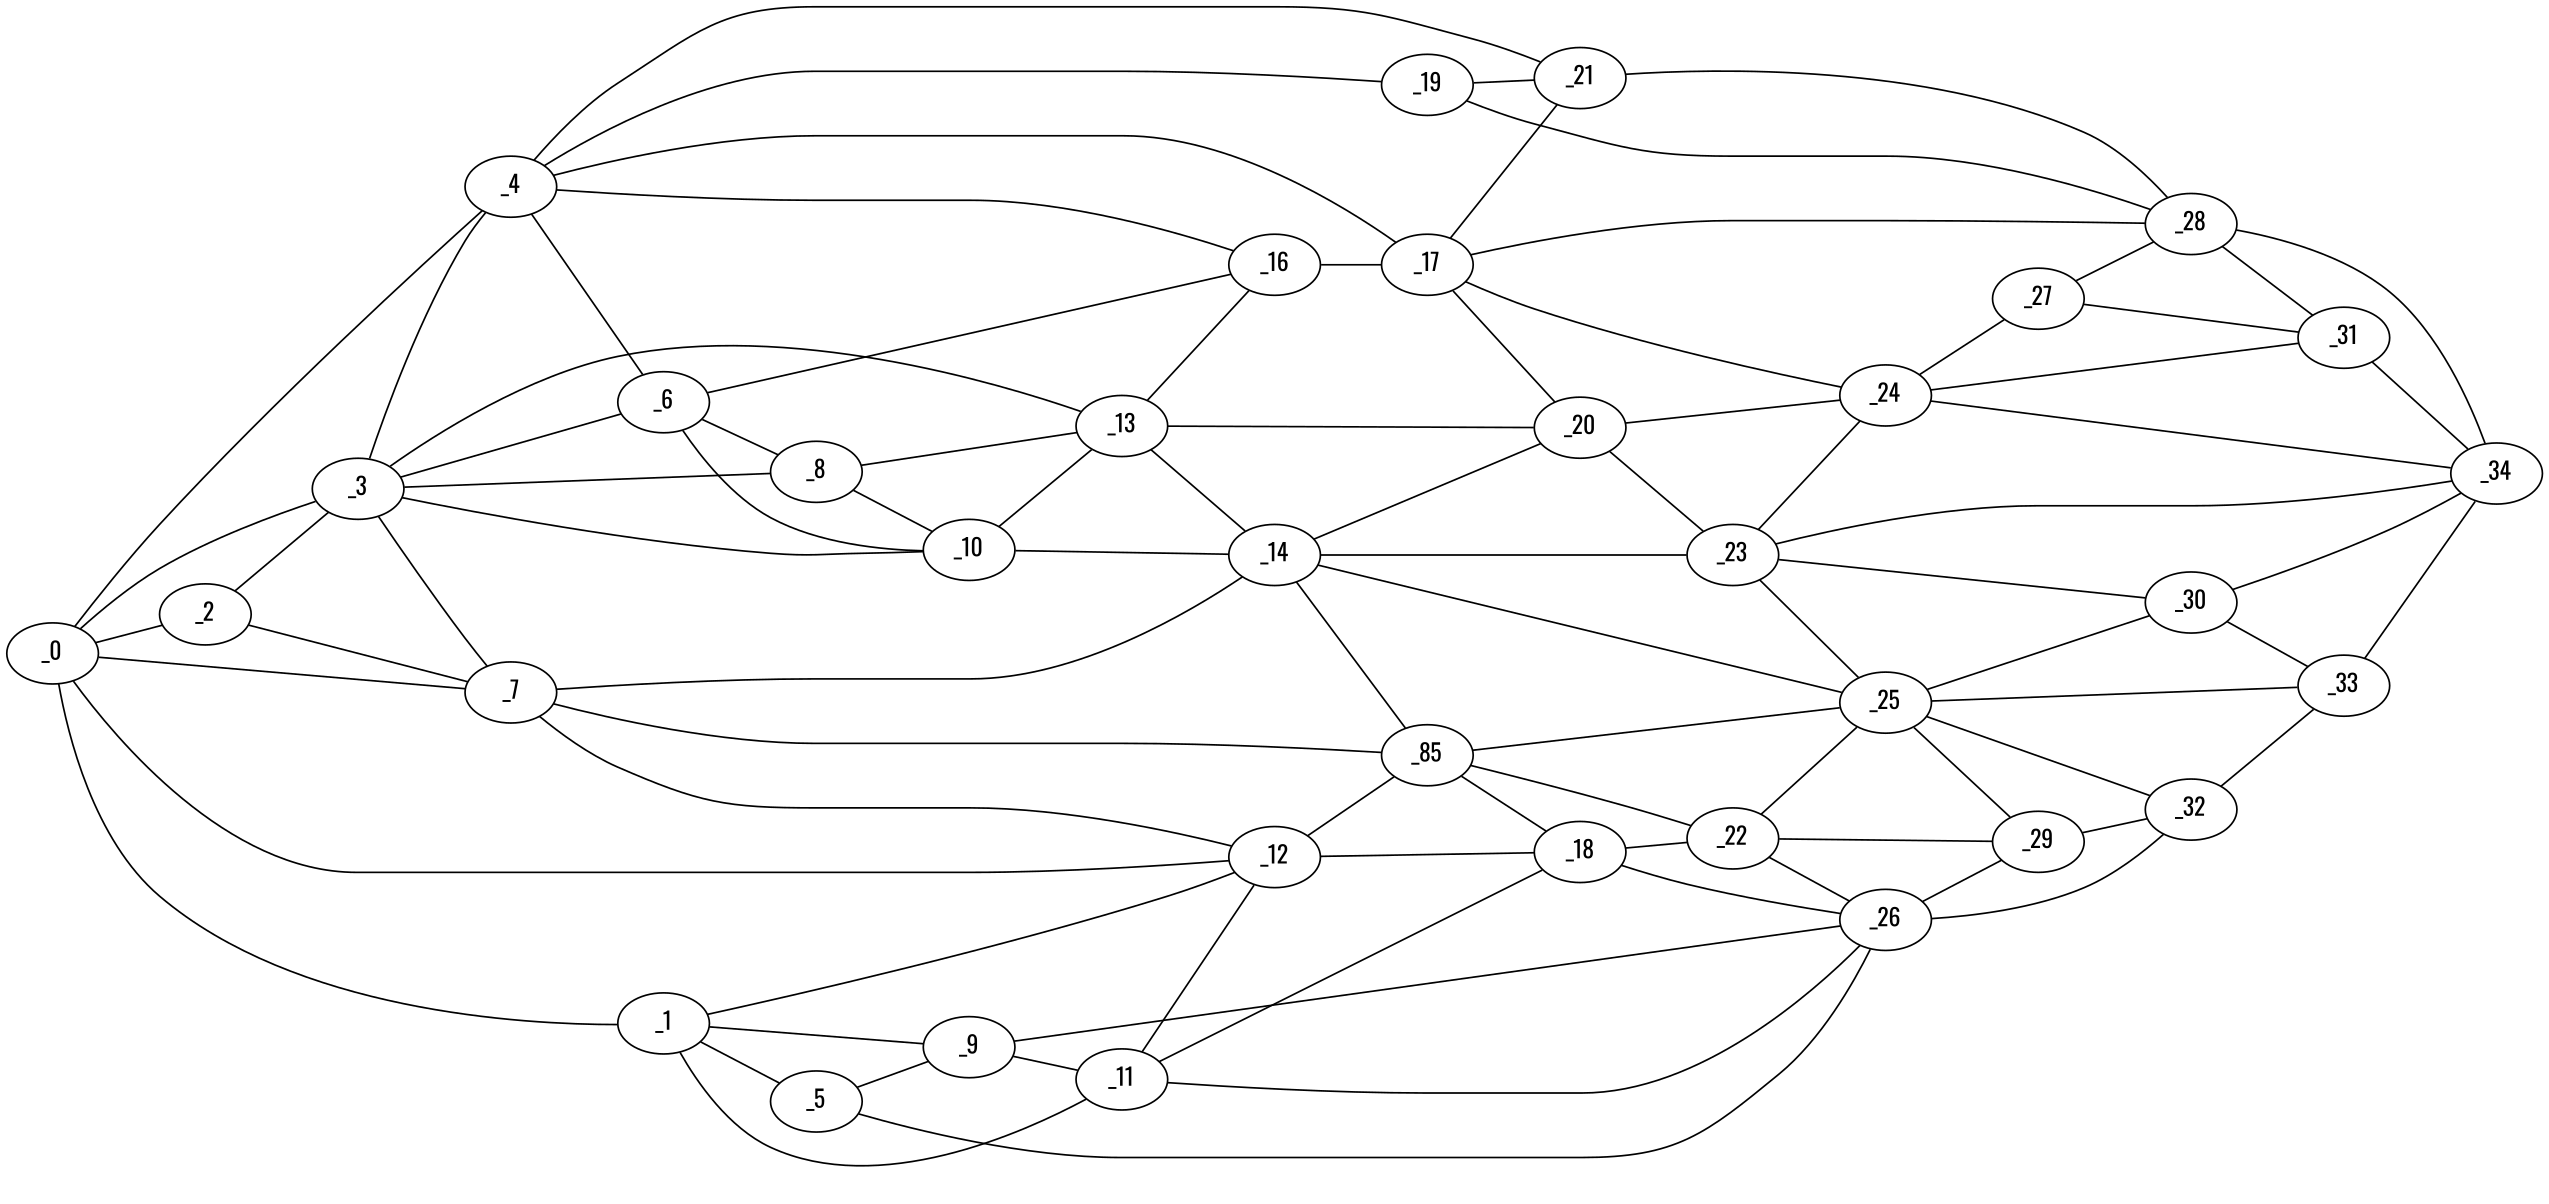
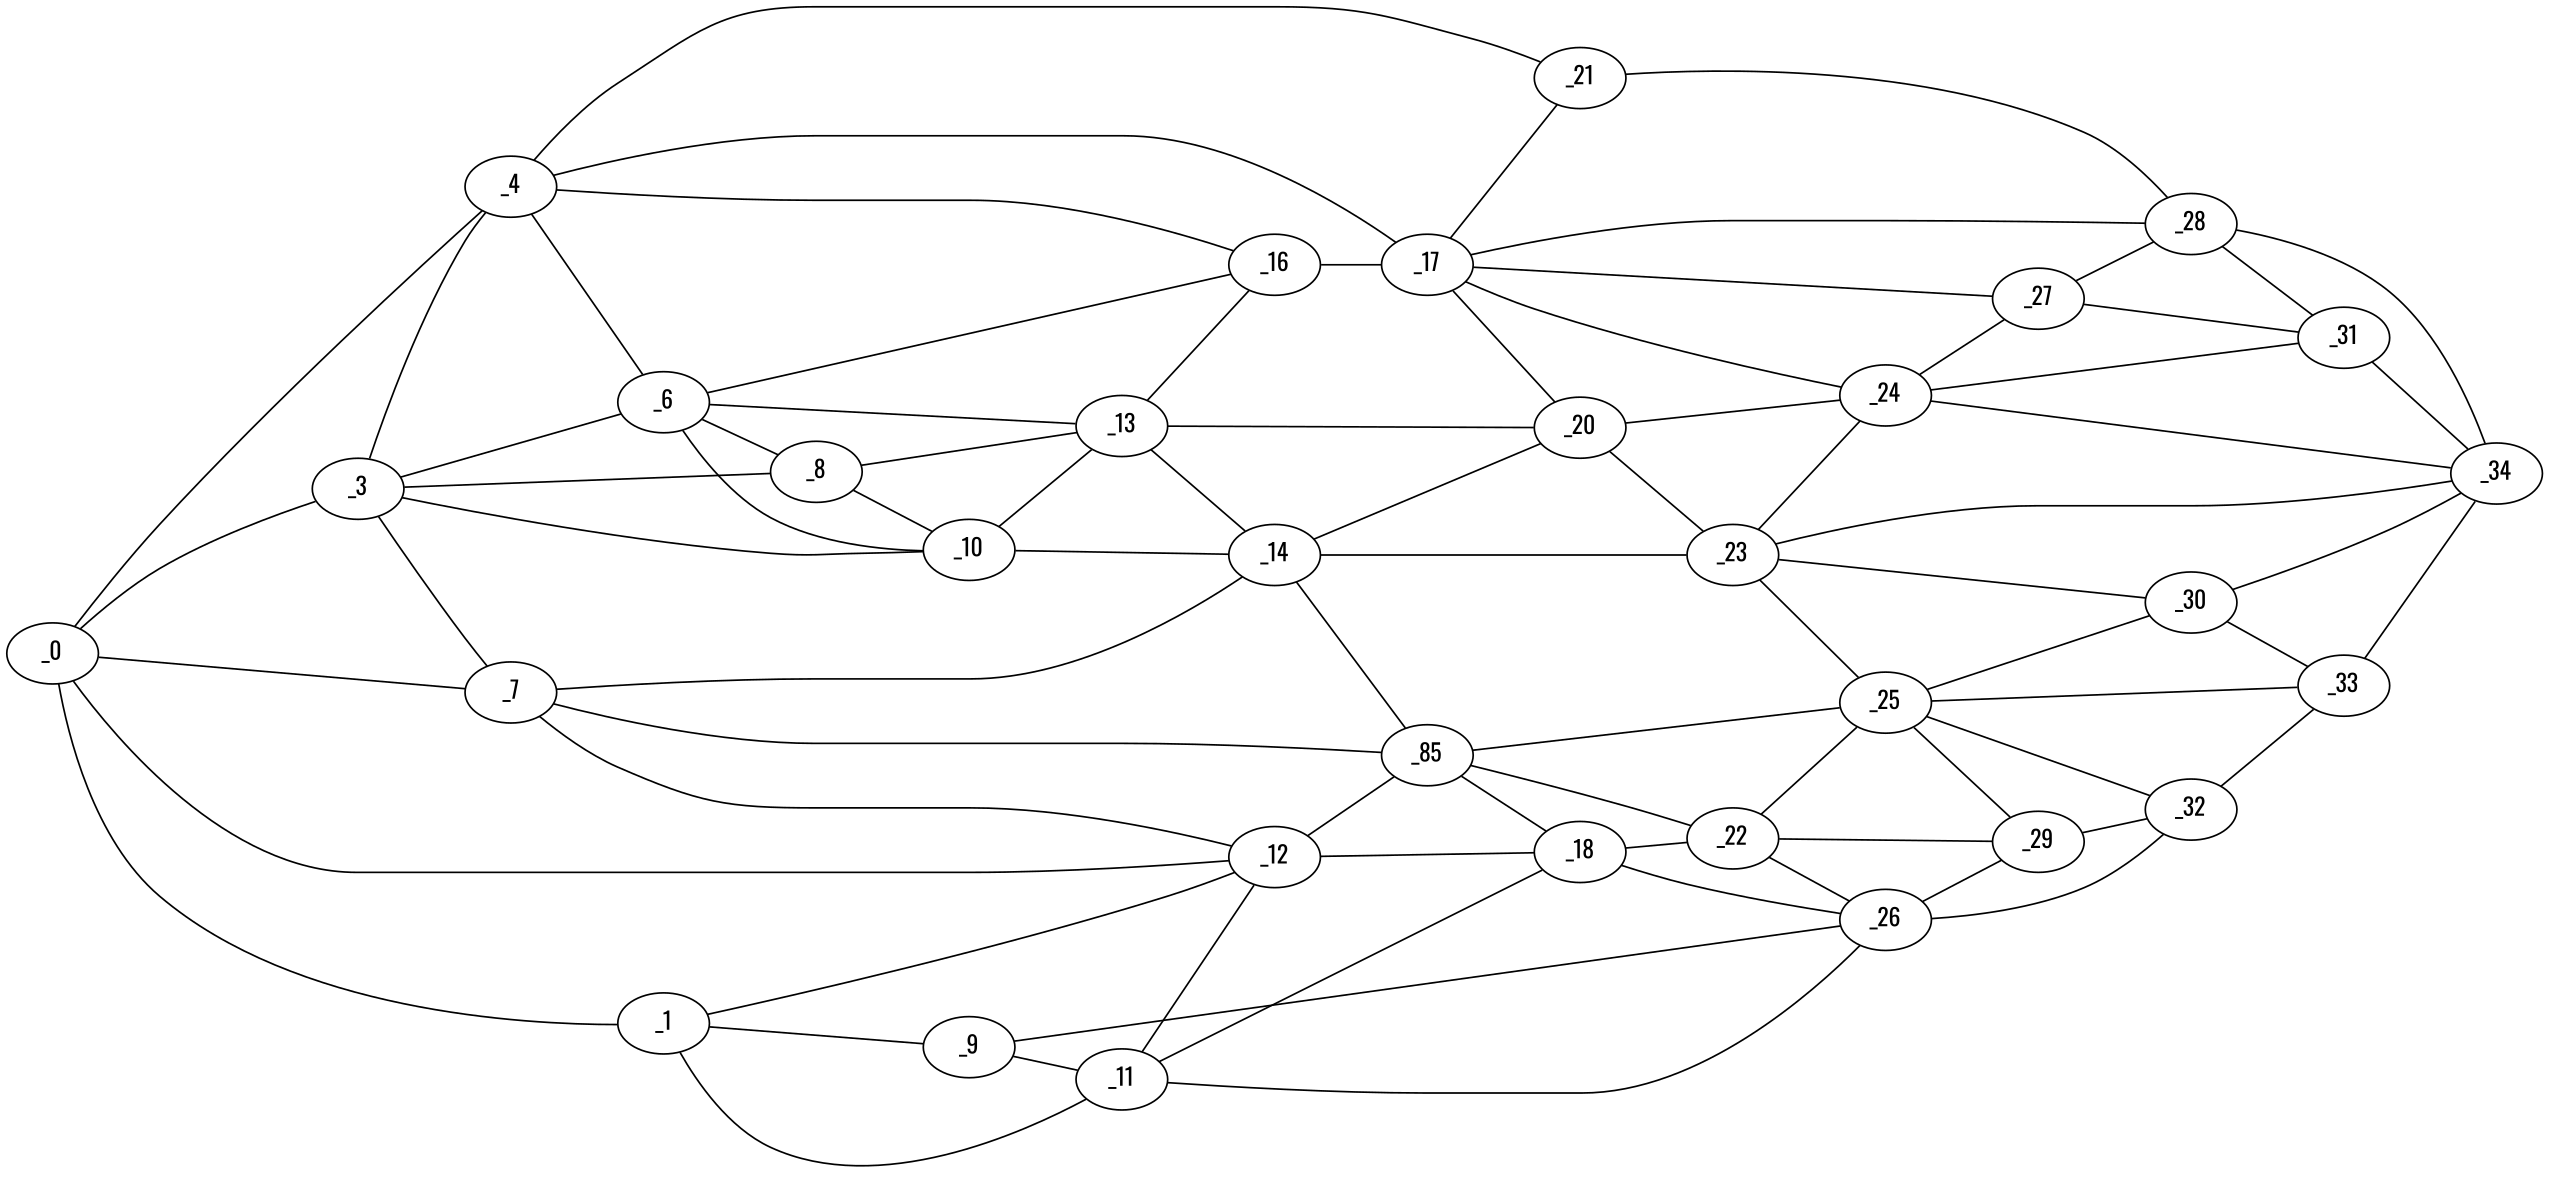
(1427, 85) -> none
none -> (1733, 282)
(726, 346) -> (893, 414)
(205, 614) -> none
(1580, 629) -> none
(816, 1101) -> none
